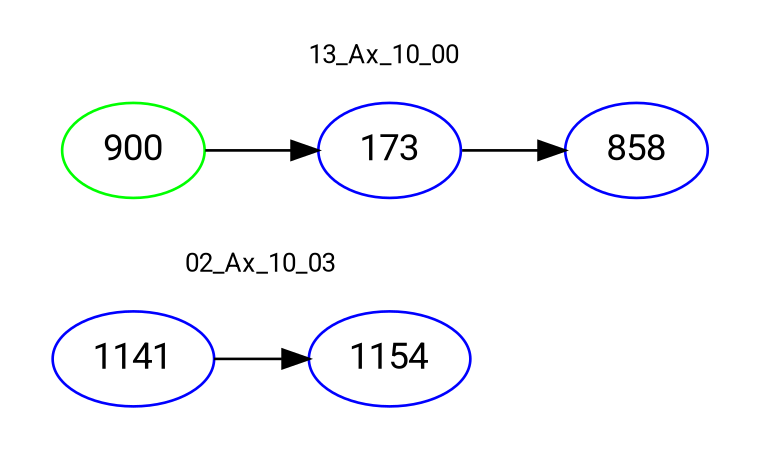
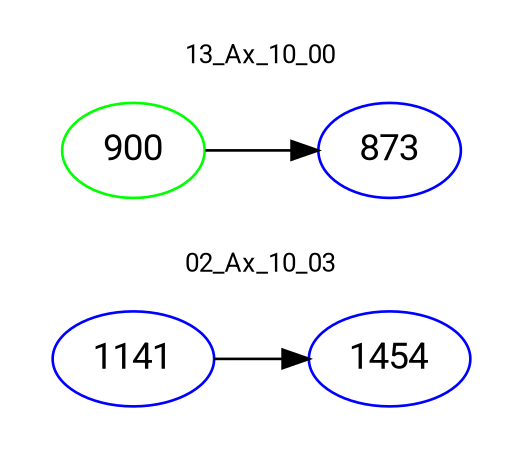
(390, 150) -> (390, 150)
(636, 150) -> none
(390, 359) -> (390, 359)
